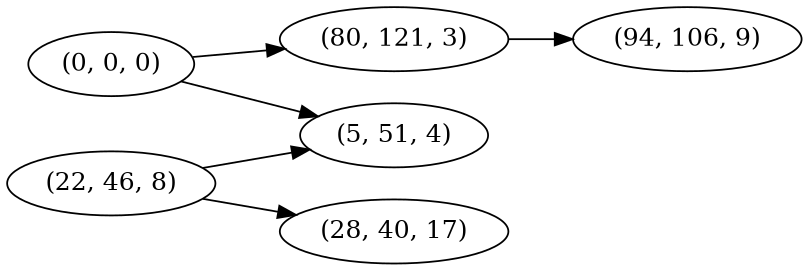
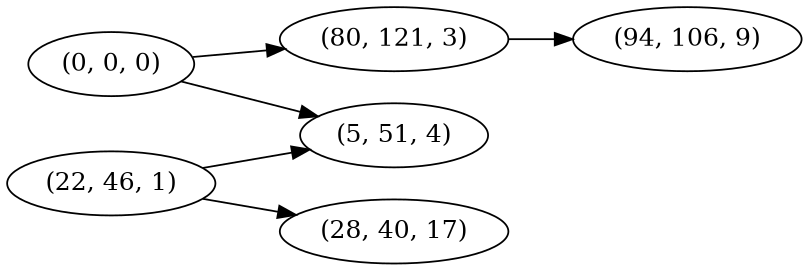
(111, 183) -> (111, 183)
